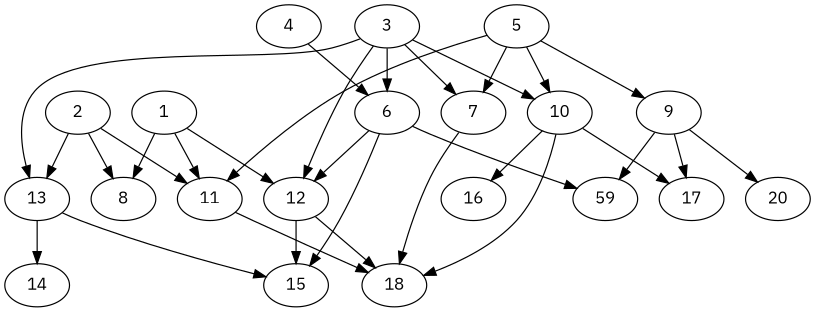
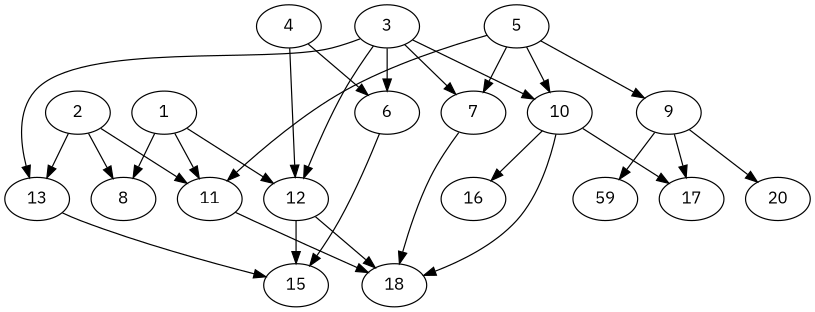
(346, 152) -> (292, 107)
(488, 157) -> none
(37, 285) -> none
